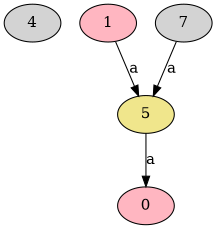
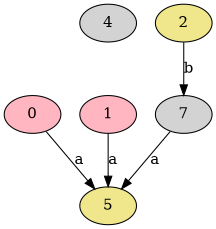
none -> (184, 23)
(146, 155) -> (67, 156)
